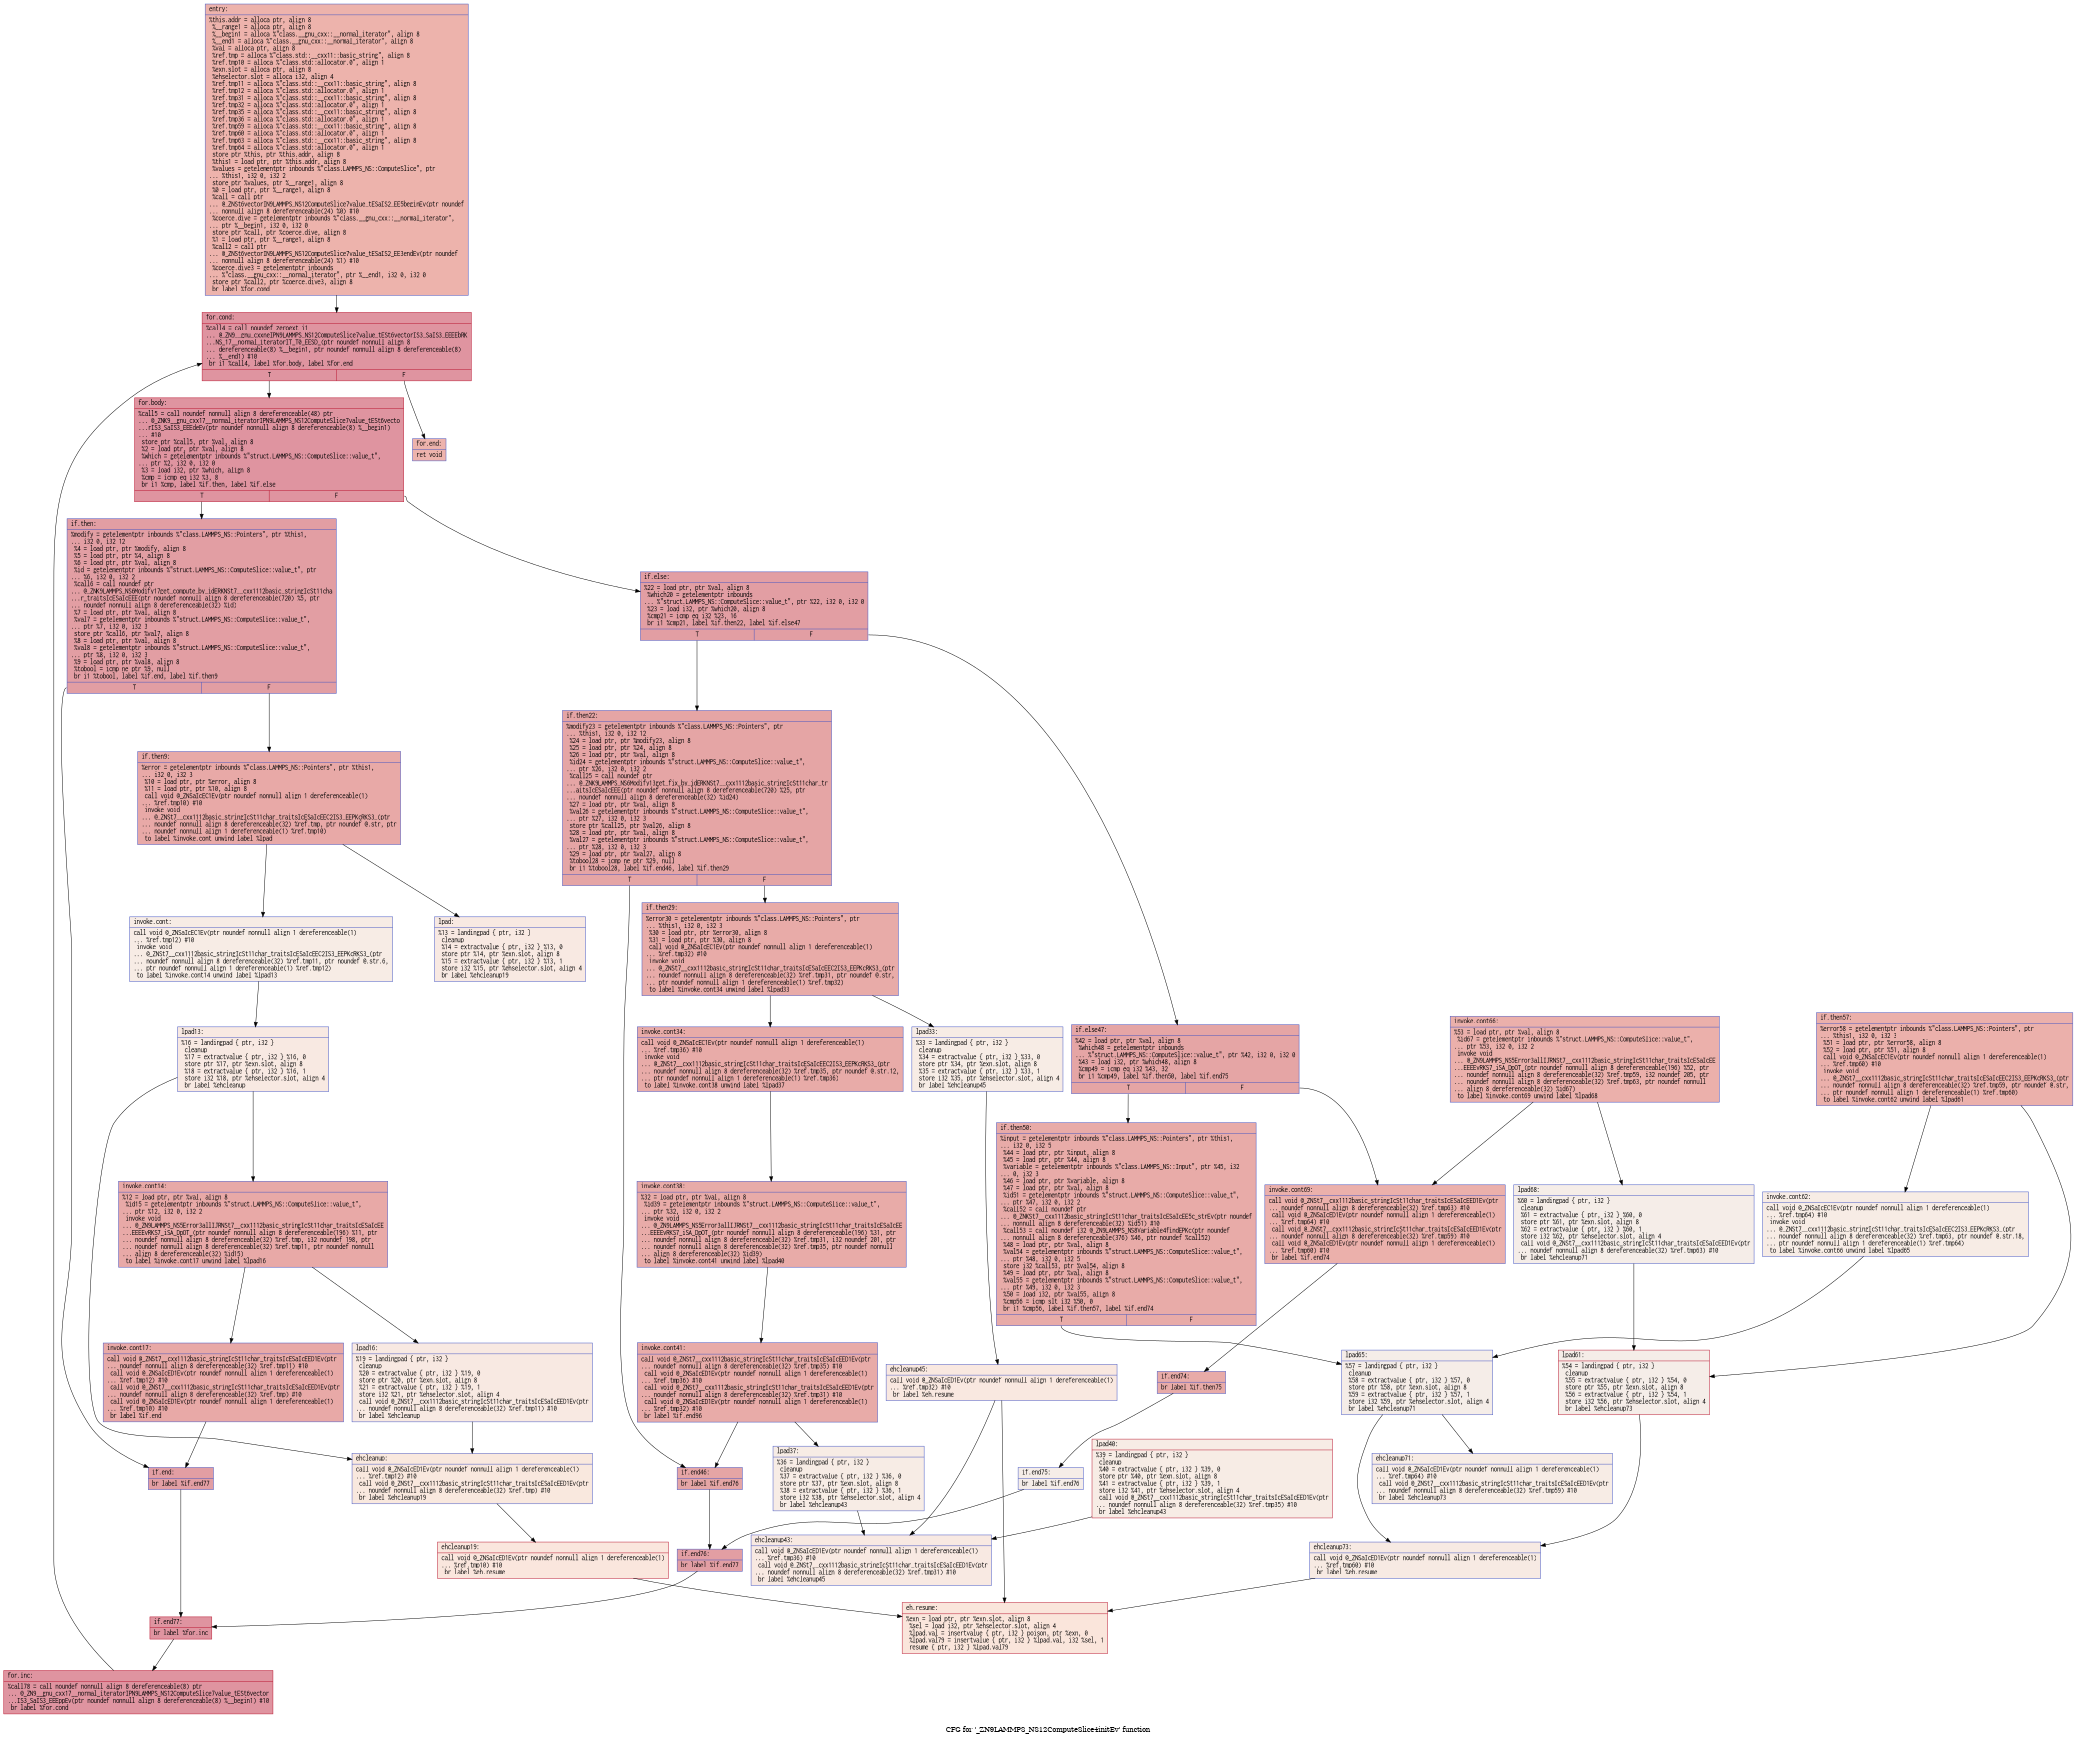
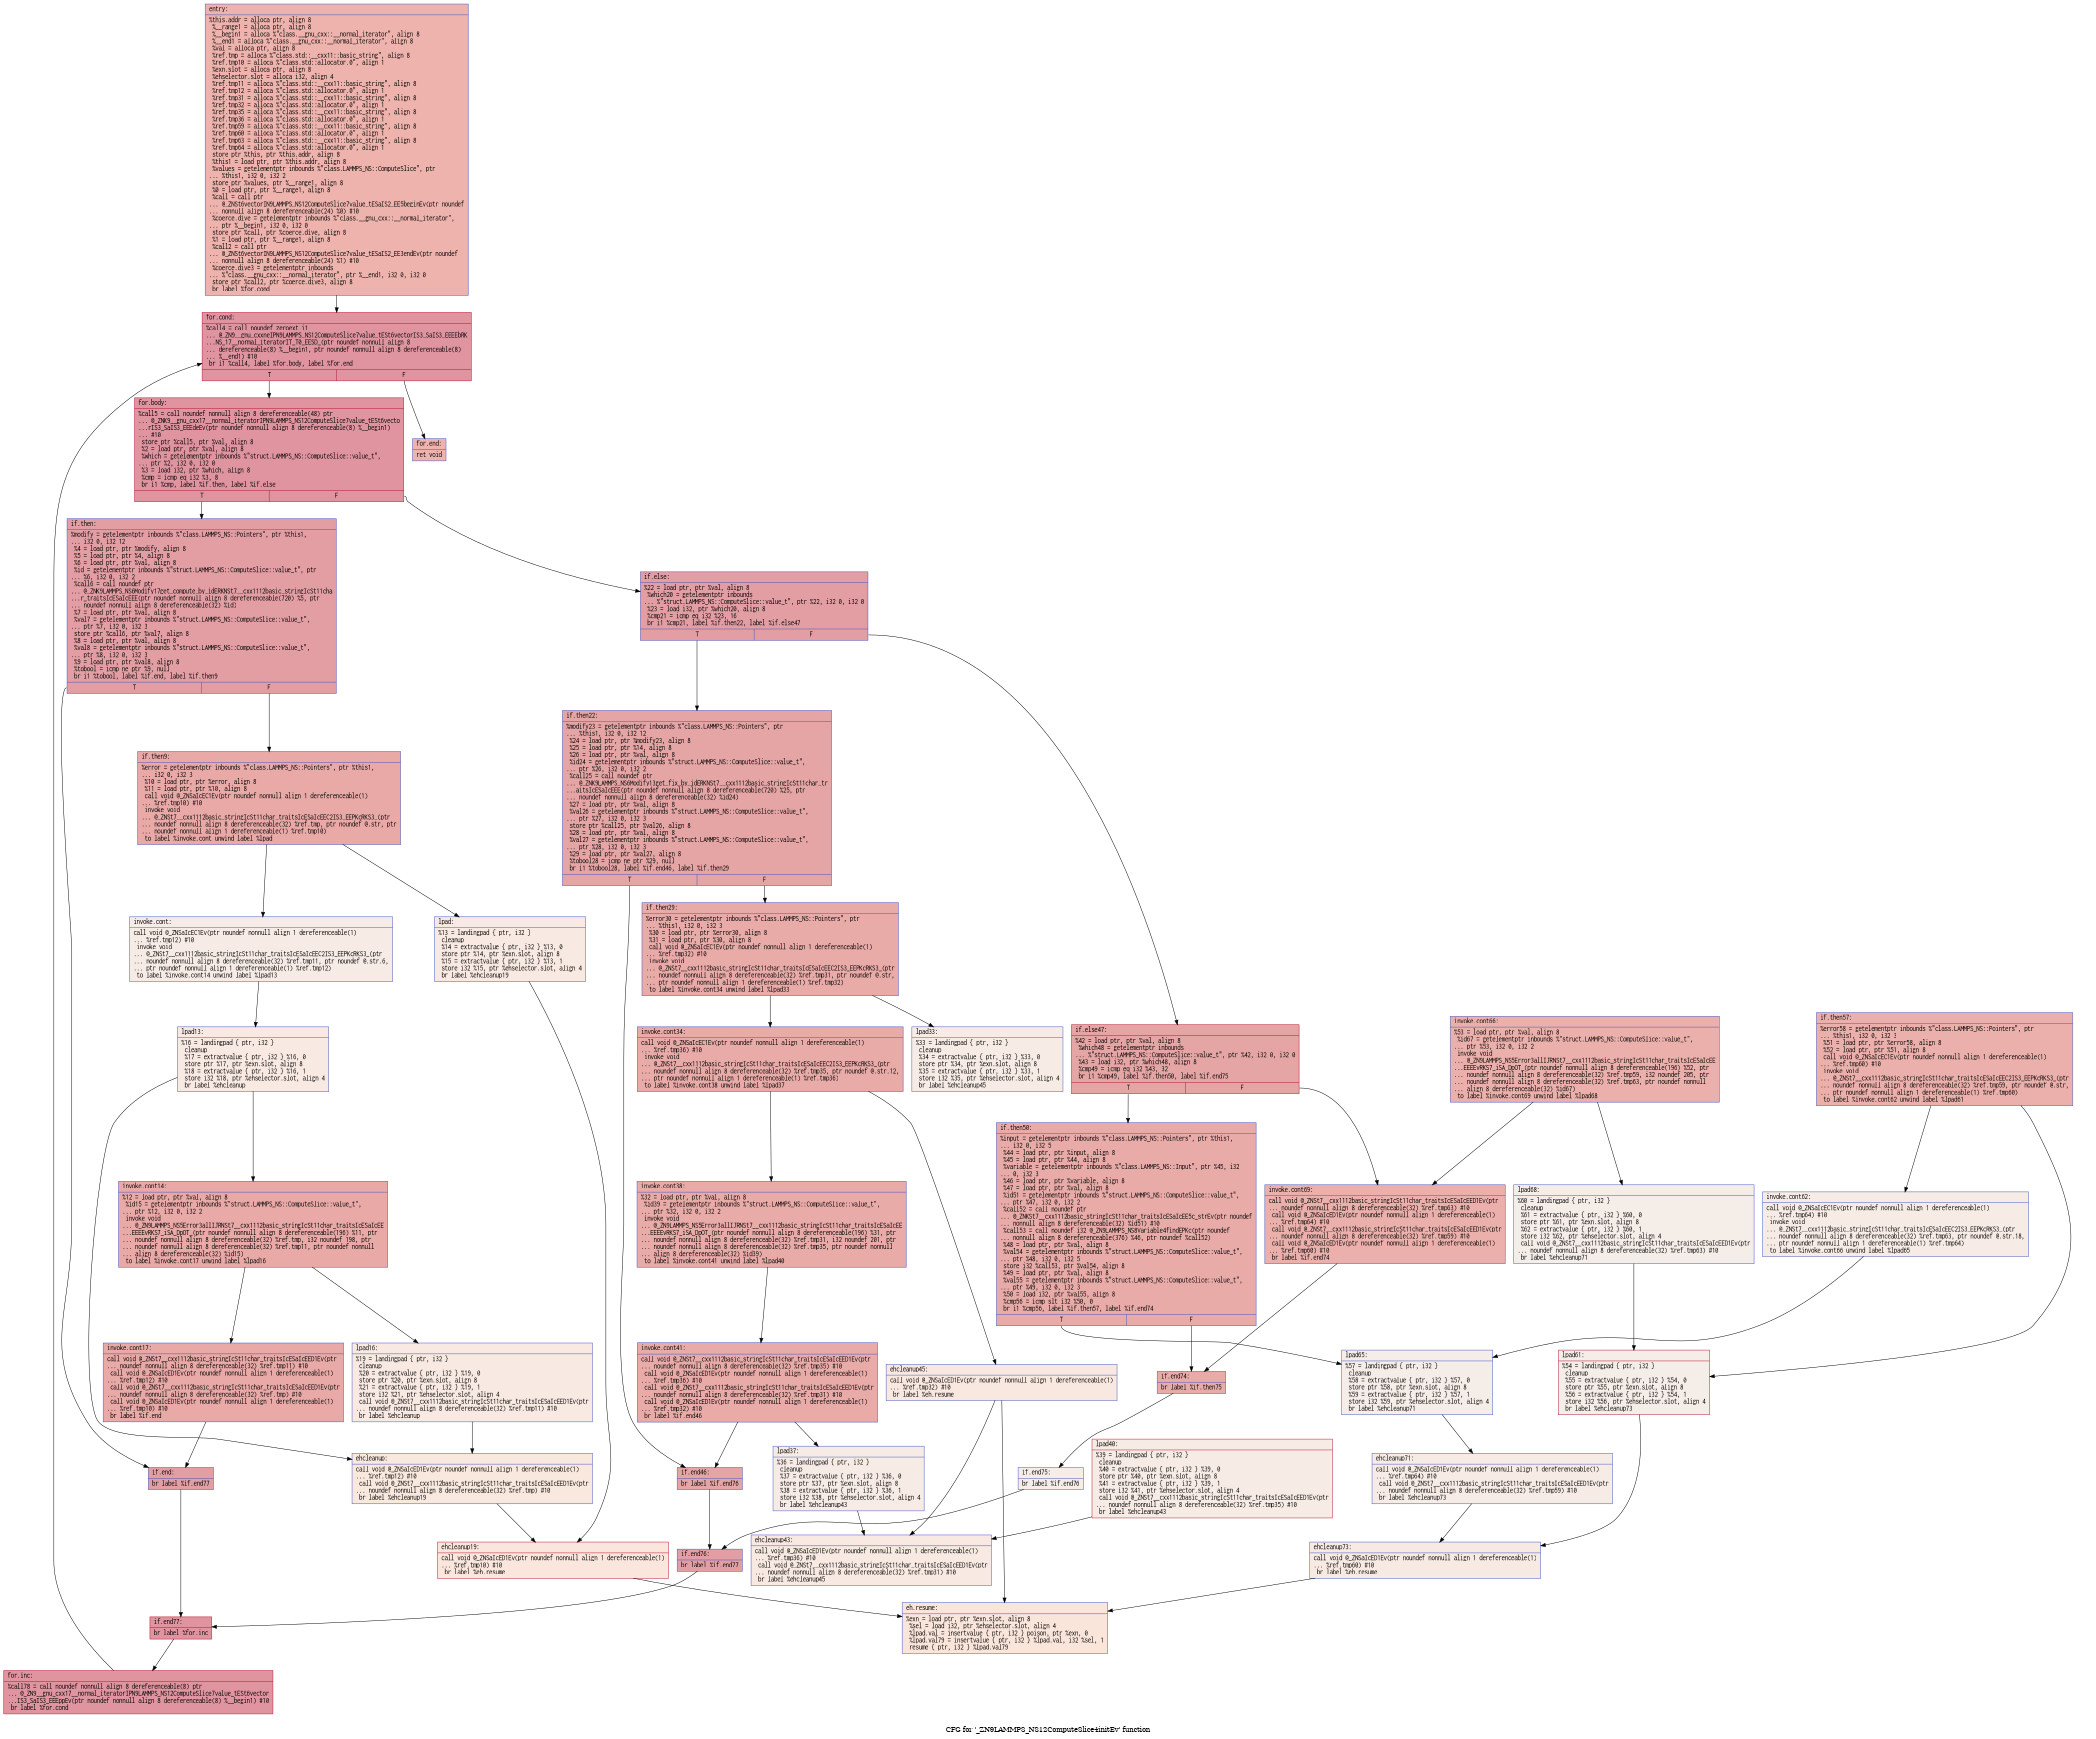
(619, 748) -> (619, 748)
(1185, 1059) -> (1185, 1059)
(987, 1226) -> (946, 1216)
none -> (606, 1257)
none -> (1191, 1346)
(672, 1416) -> (672, 1416)
(1358, 1479) -> (1457, 1521)
(1005, 1628) -> (1005, 1628)
